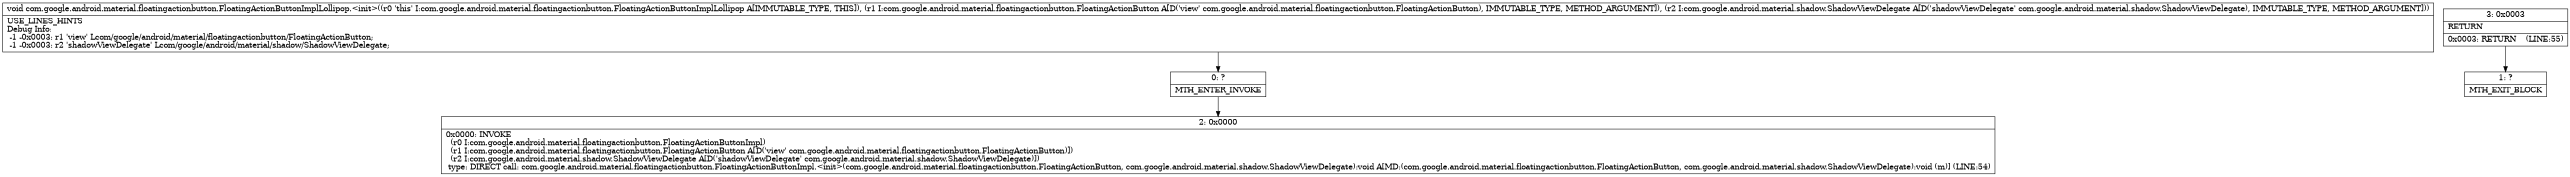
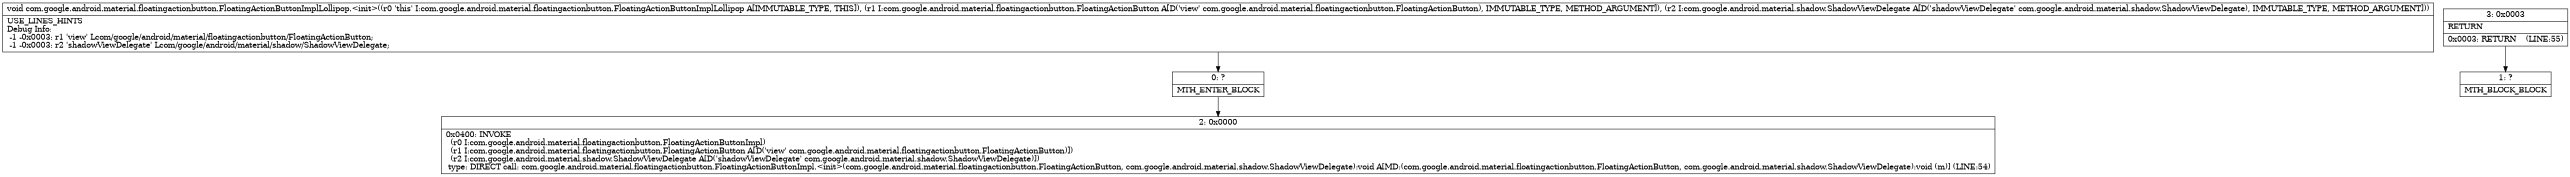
(1218, 90) -> (1218, 90)
(2506, 90) -> (2506, 90)
(481, 135) -> (481, 135)
